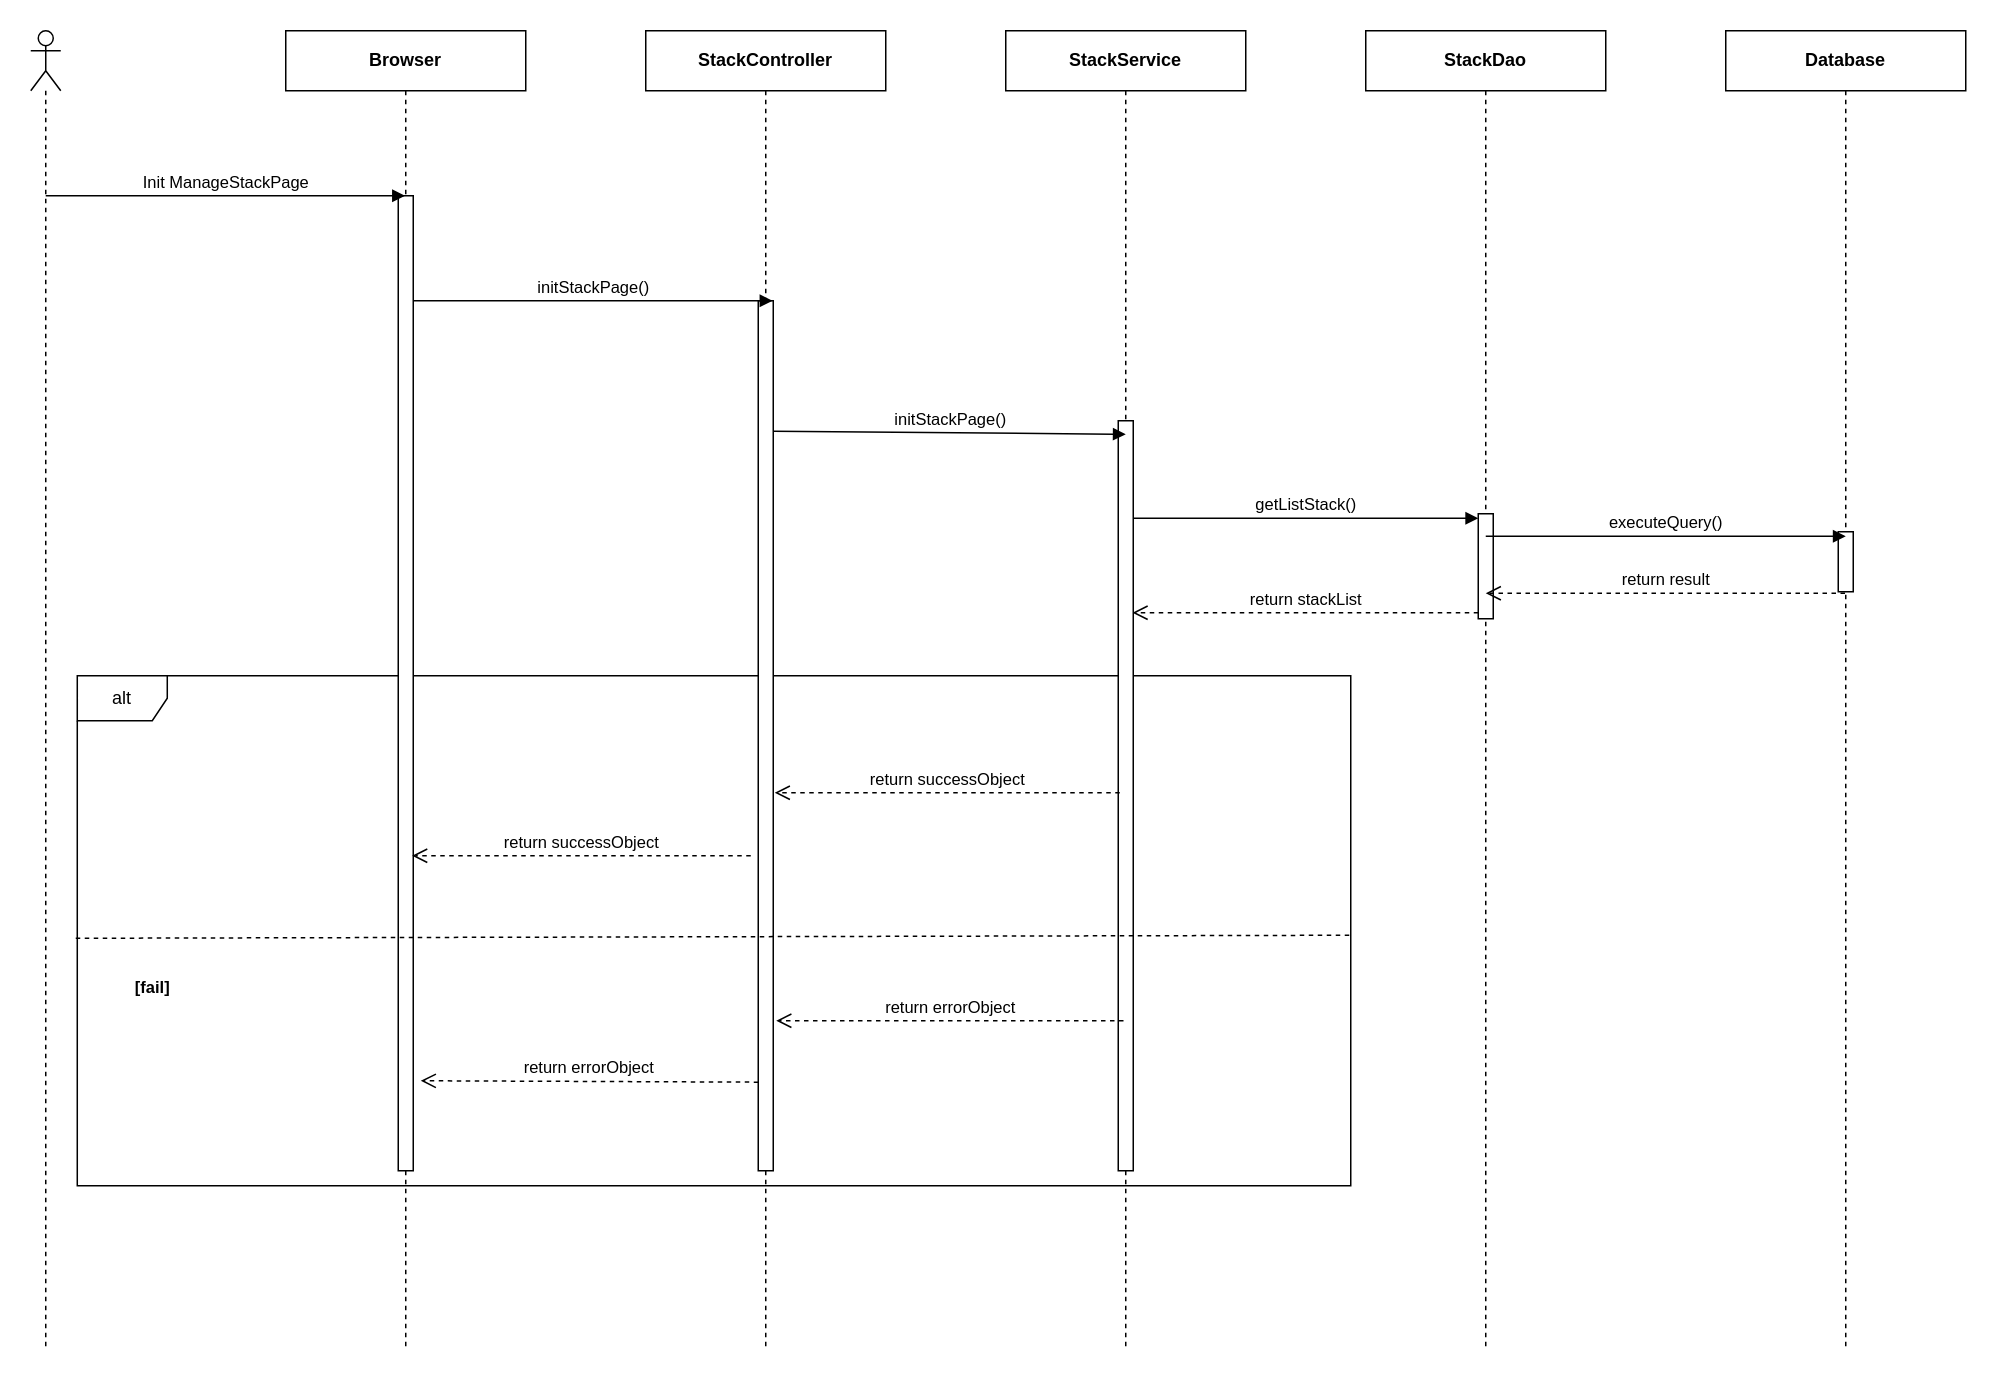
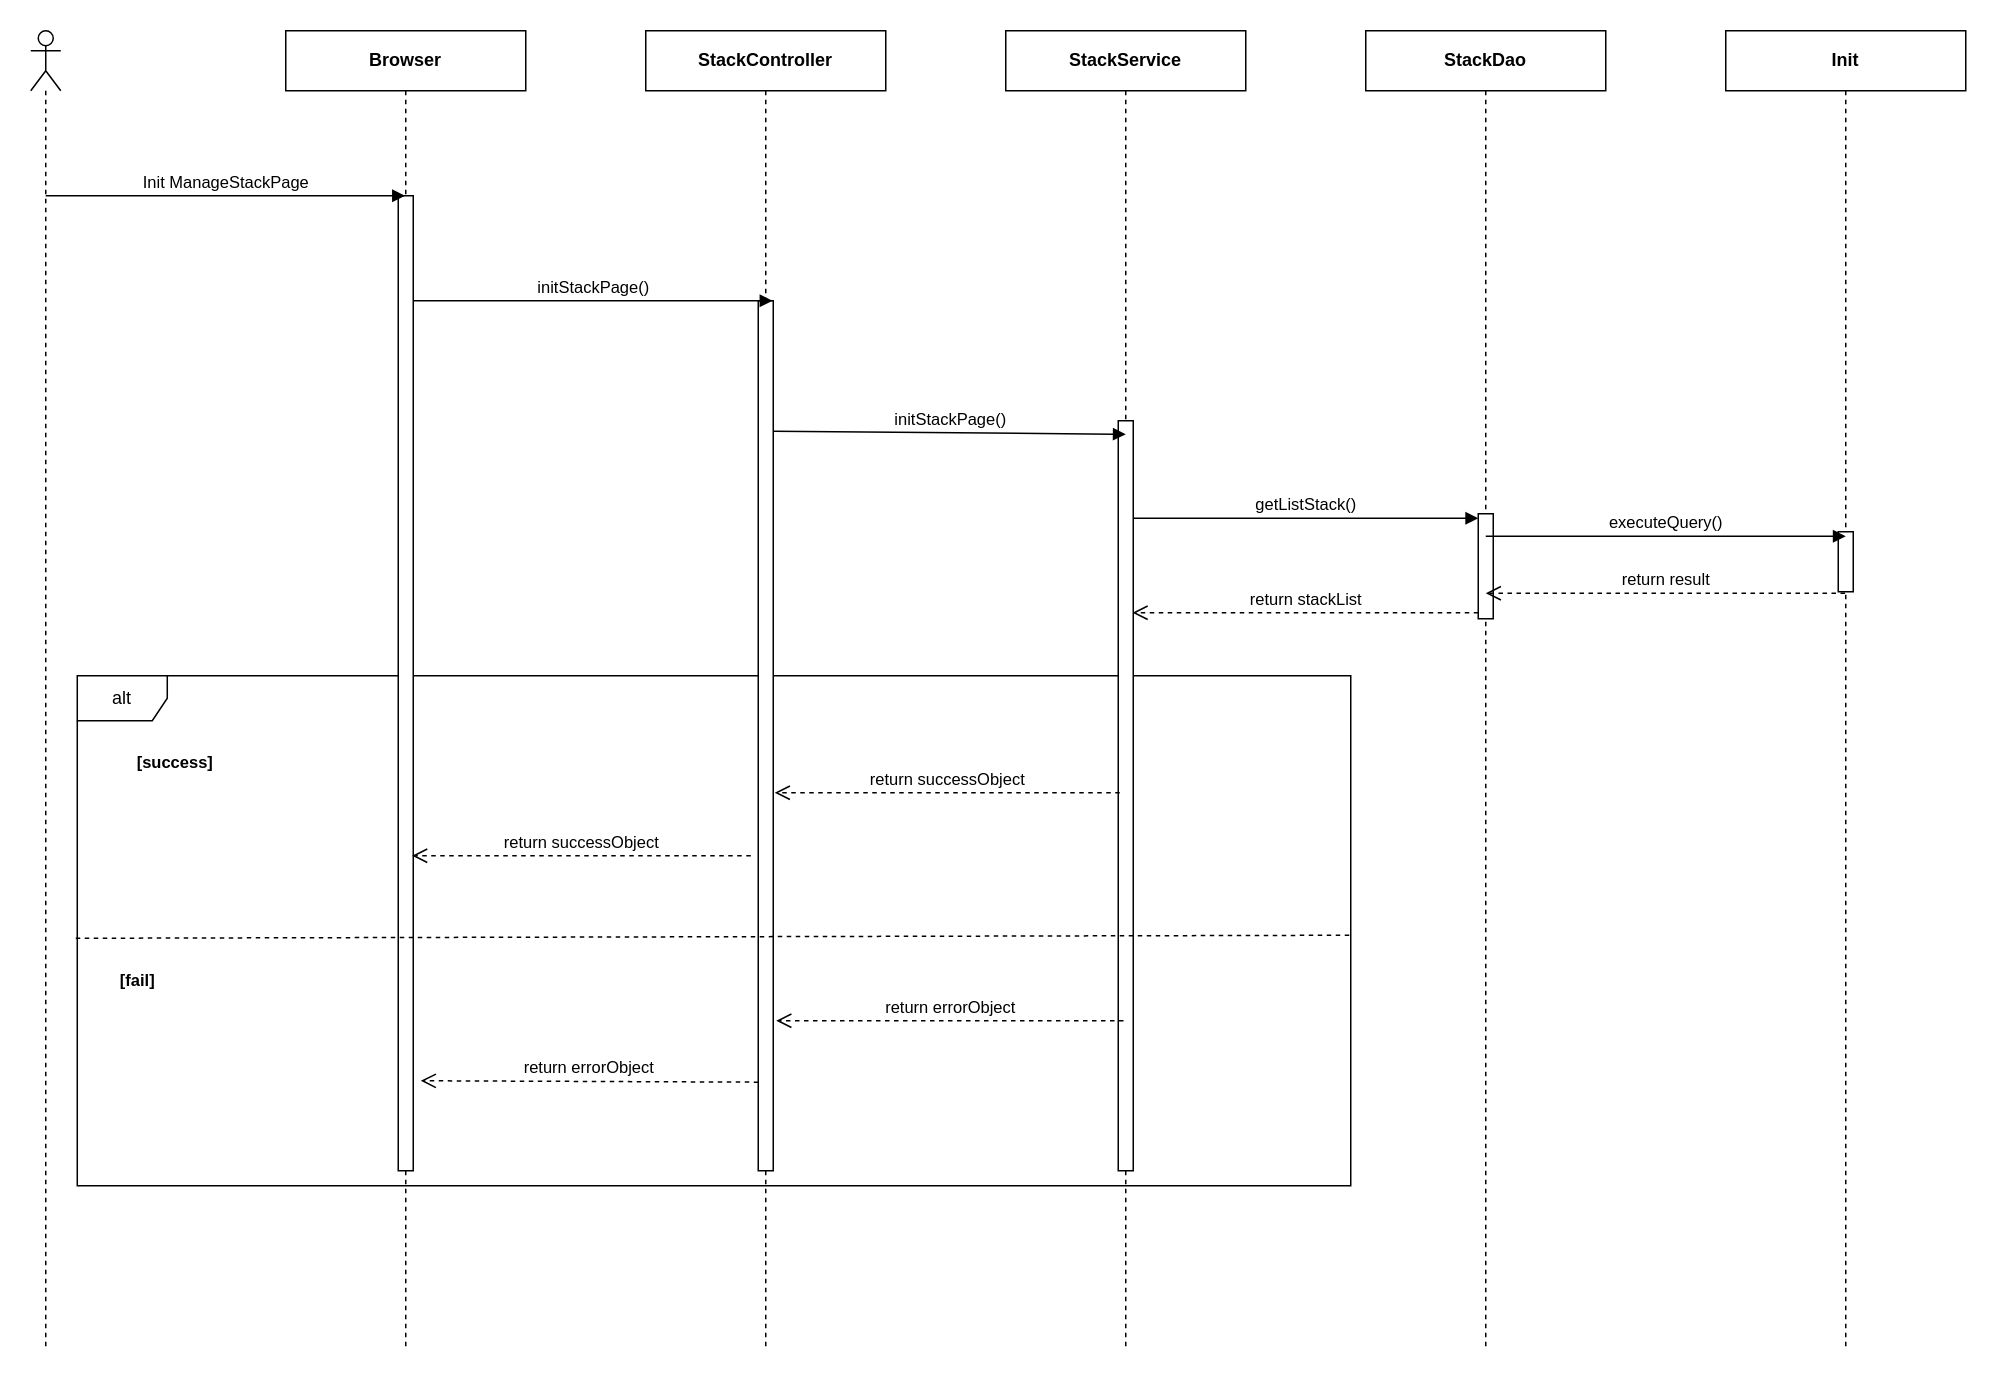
(1846, 61) -> (1846, 61)
none -> (175, 763)
(152, 988) -> (137, 980)
